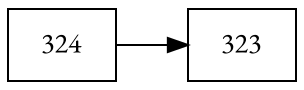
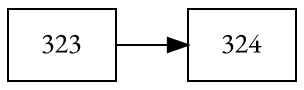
(142, 45) -> (142, 45)
